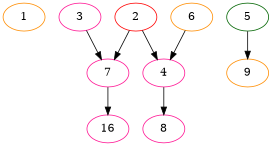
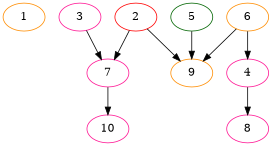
(148, 42) -> (161, 42)
none -> (223, 42)
(108, 129) -> (108, 129)
